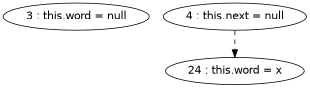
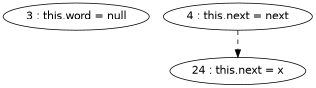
(235, 17) -> (238, 17)
(235, 71) -> (238, 71)
